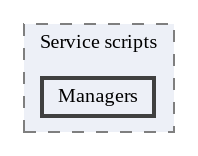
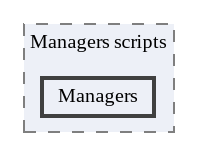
(99, 43) -> (99, 43)
